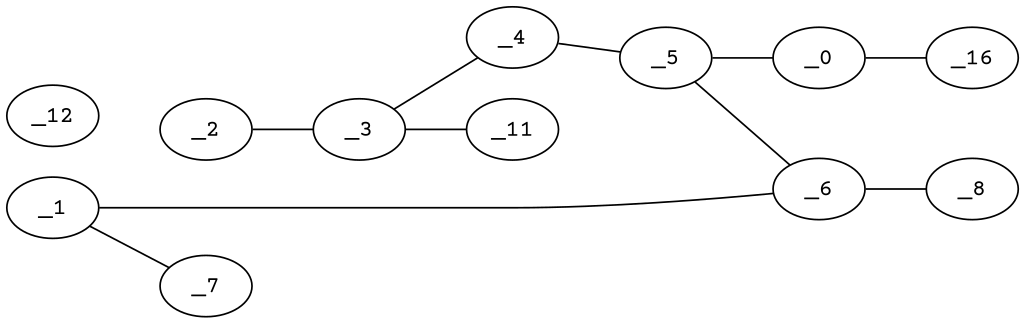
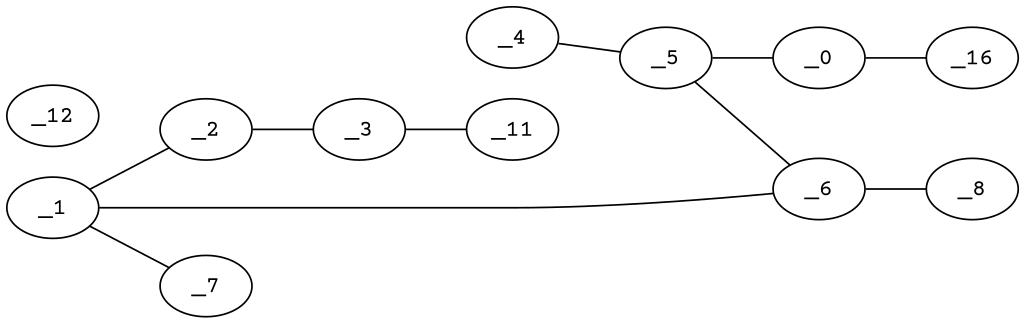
(436, 83) -> none
none -> (130, 169)
